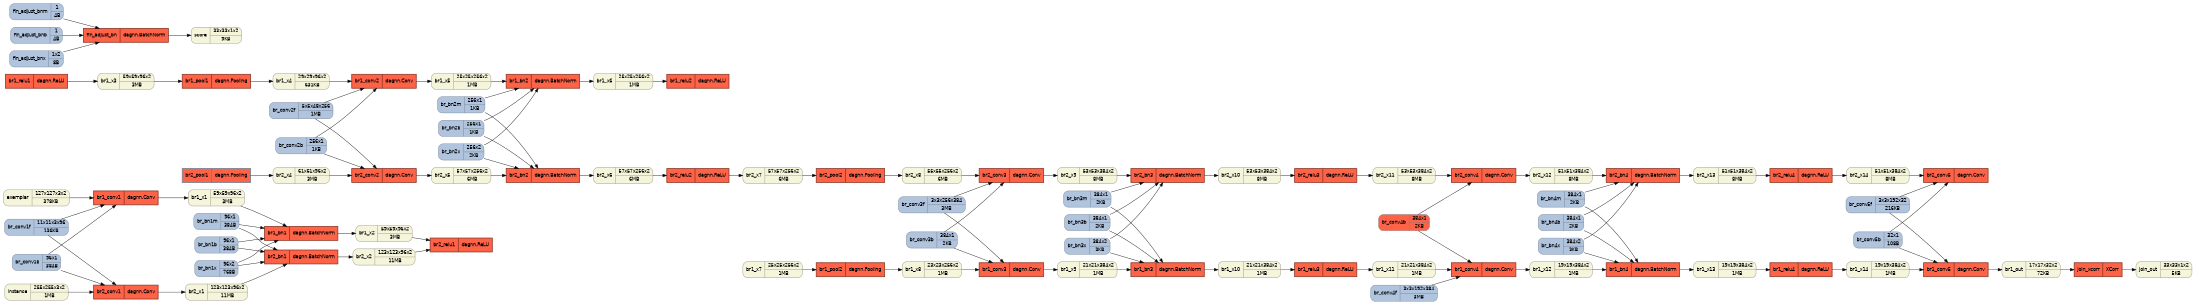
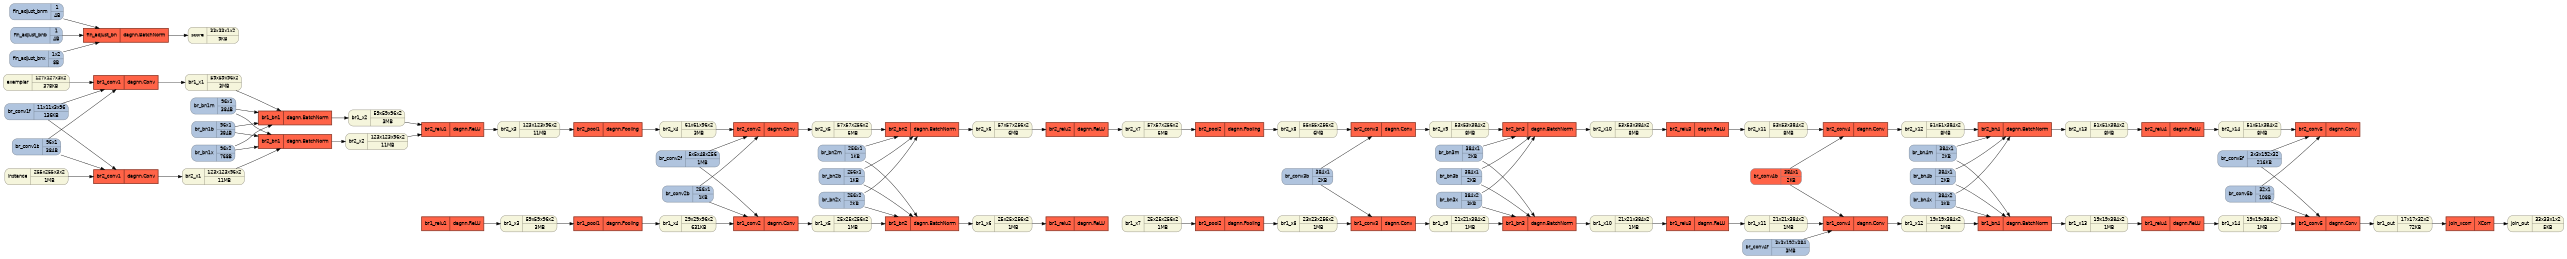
none -> (529, 130)
(216, 175) -> (608, 130)
(932, 205) -> none
